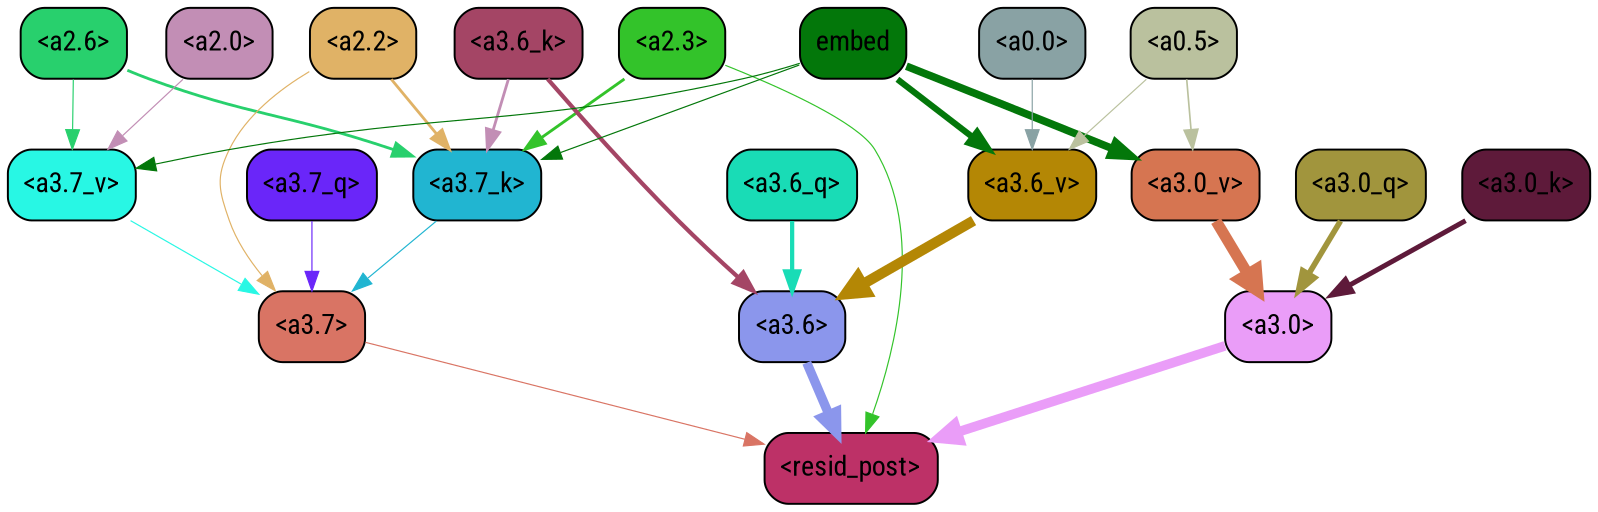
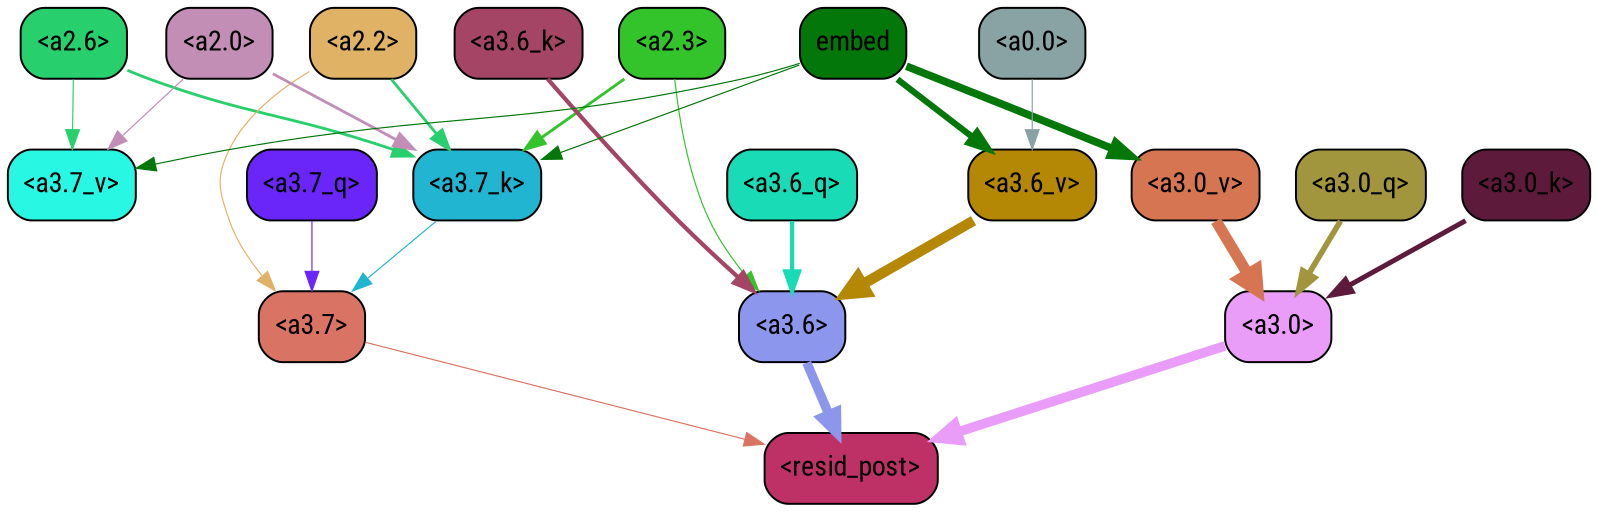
(1184, 43) -> none
(501, 103) -> (334, 107)
(414, 107) -> (414, 107)
(893, 195) -> (695, 183)
(186, 252) -> none
